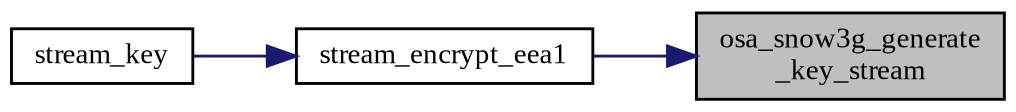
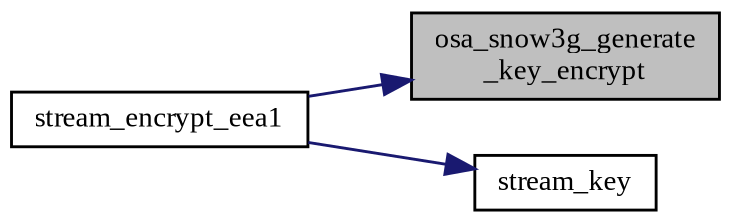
(230, 56) -> (377, 153)
(850, 56) -> (565, 56)
